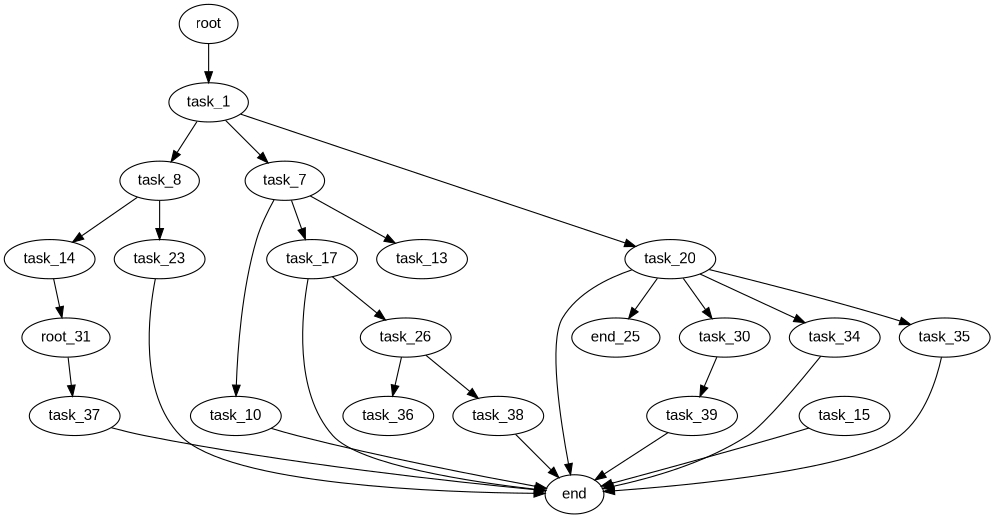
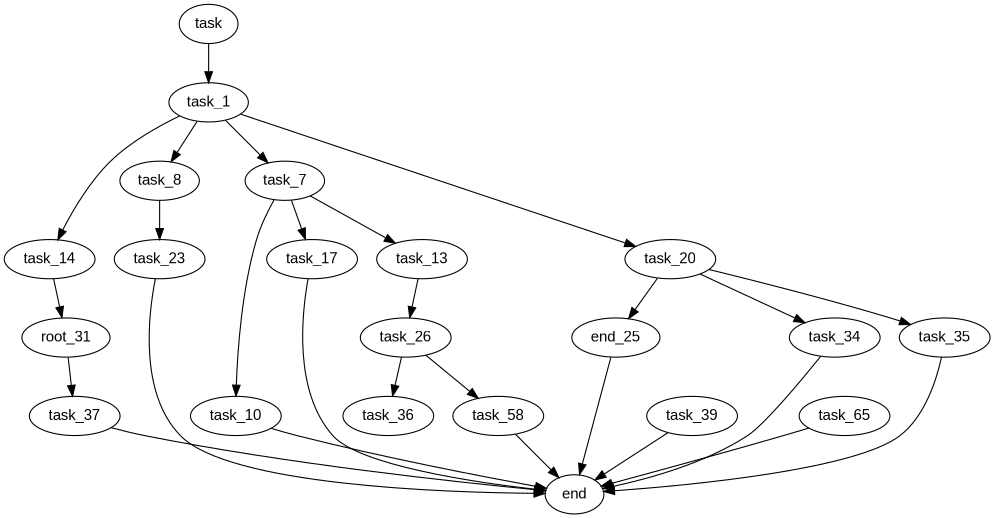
(209, 24) -> (209, 24)
(110, 216) -> (110, 162)
(355, 295) -> (415, 293)
(725, 338) -> none
(556, 348) -> (597, 411)
(498, 416) -> (498, 416)
(845, 416) -> (845, 416)
